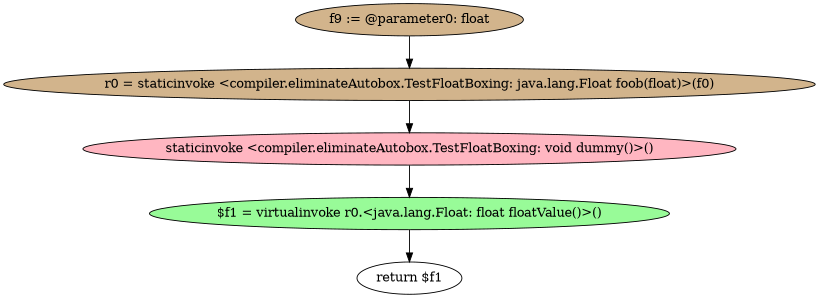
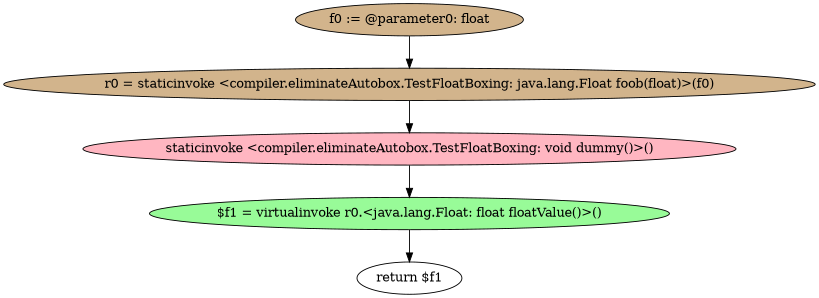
(409, 20) -> (409, 20)
